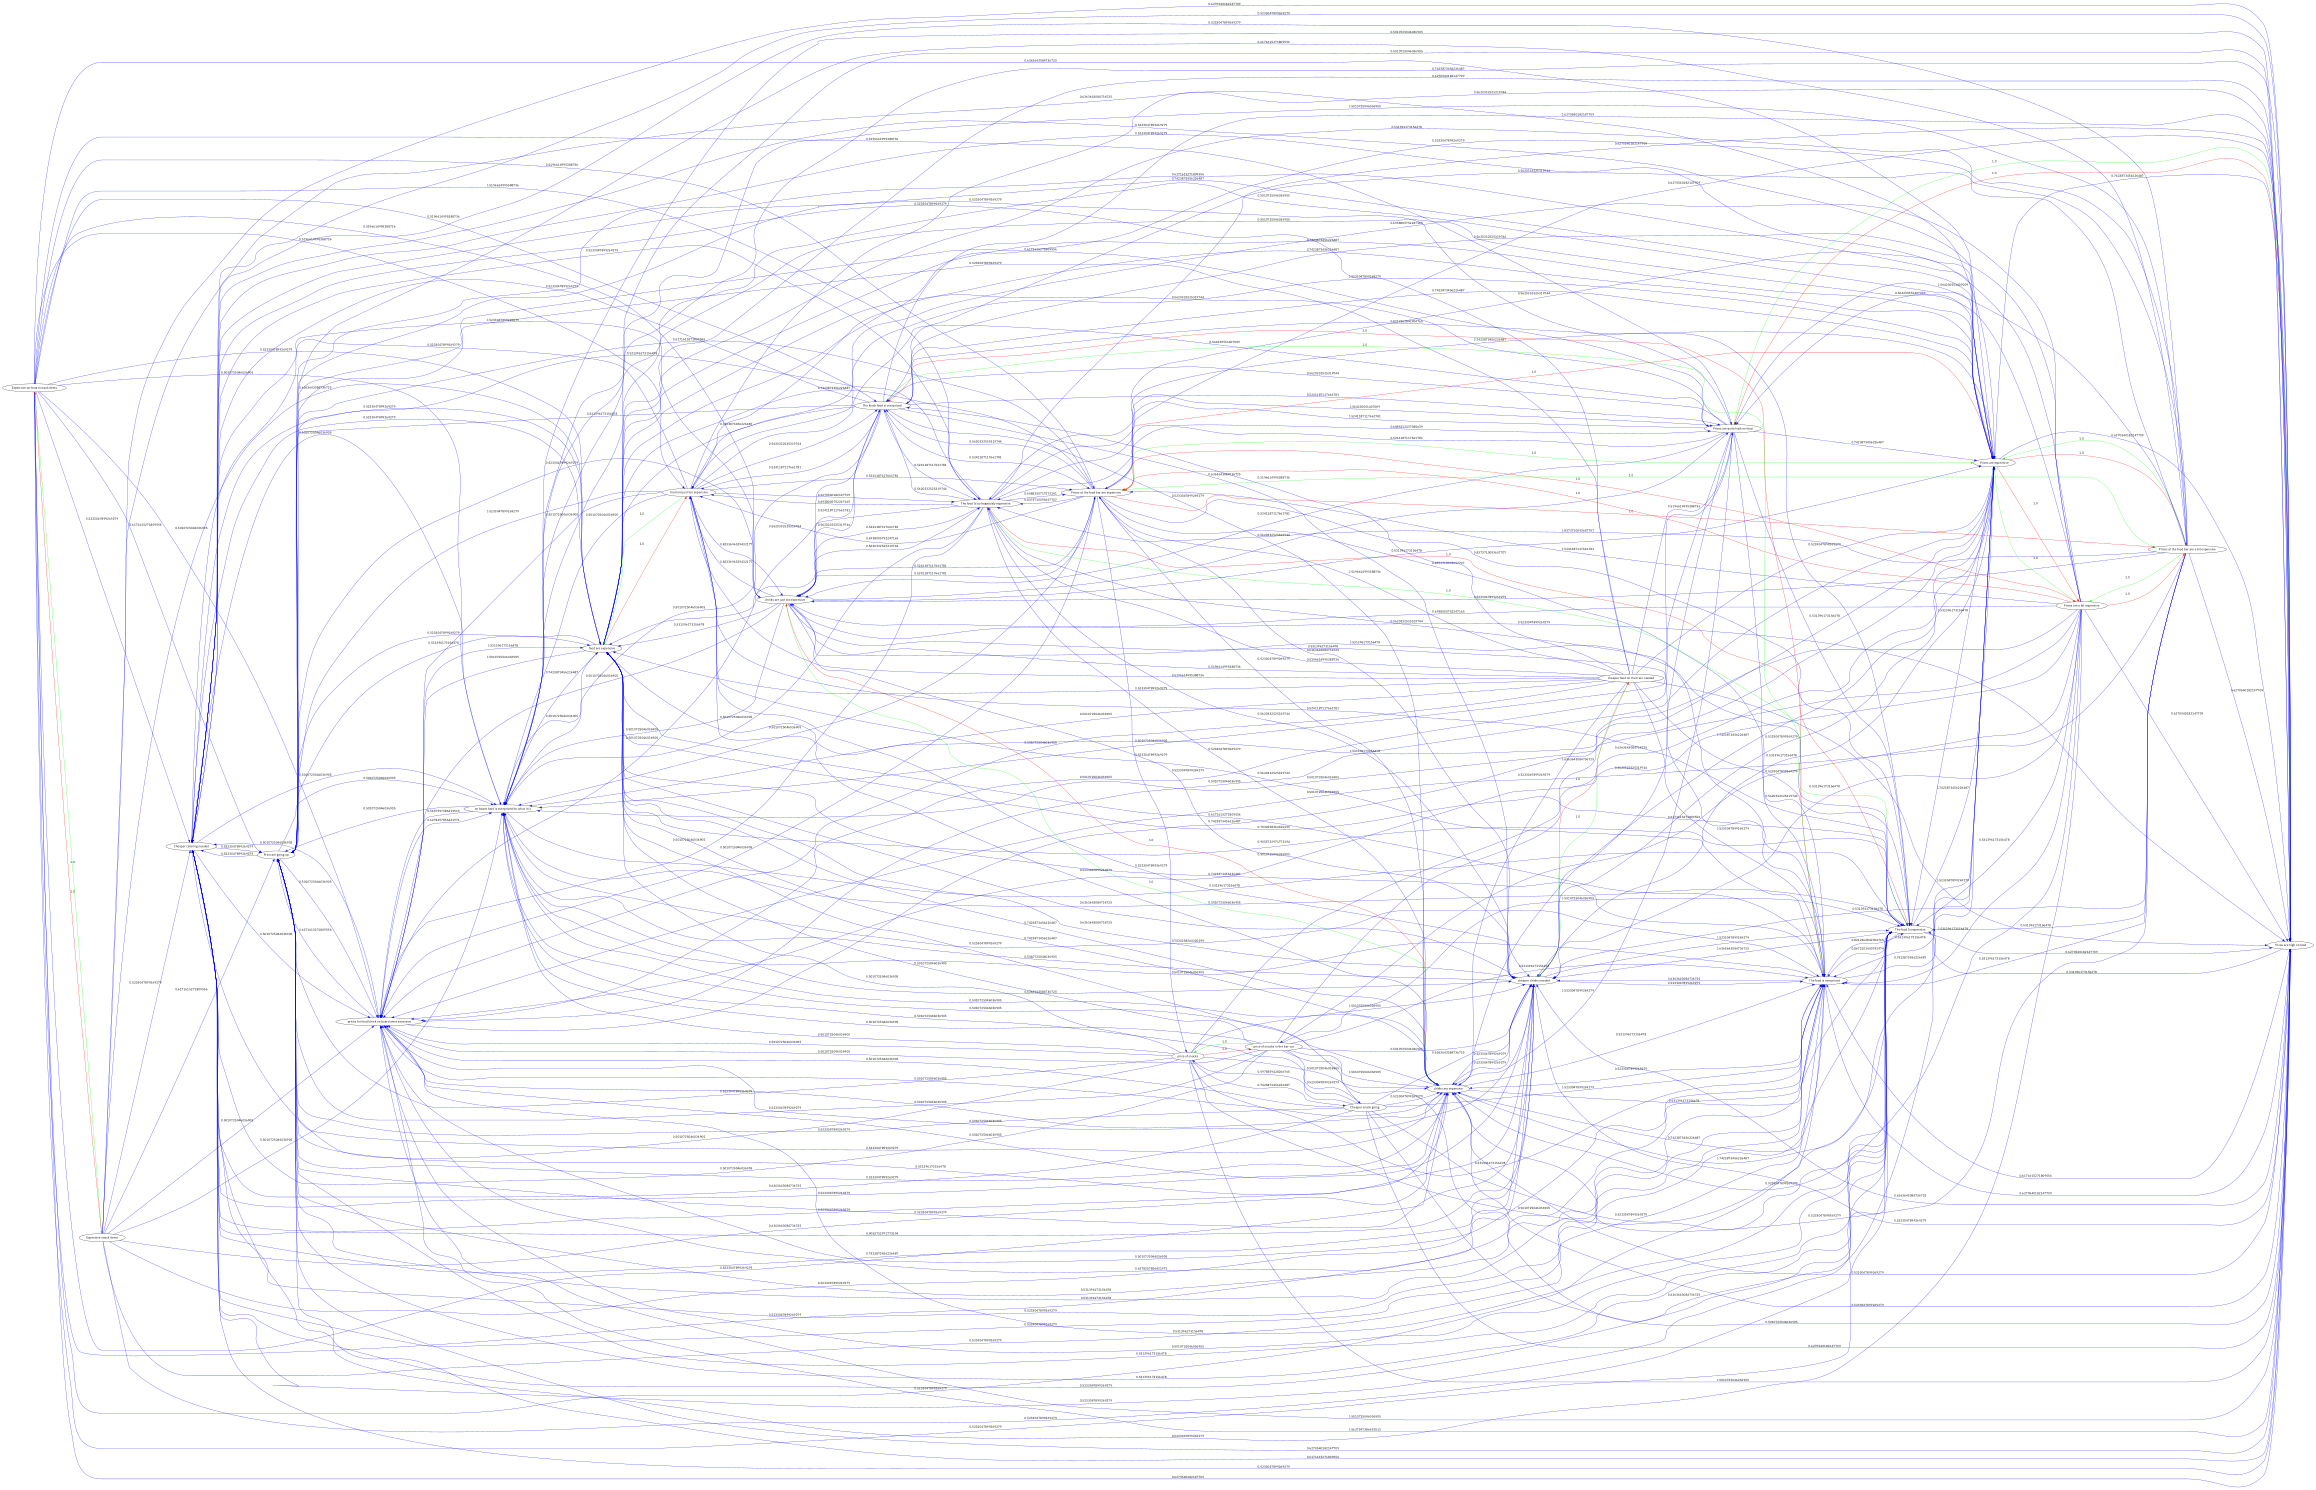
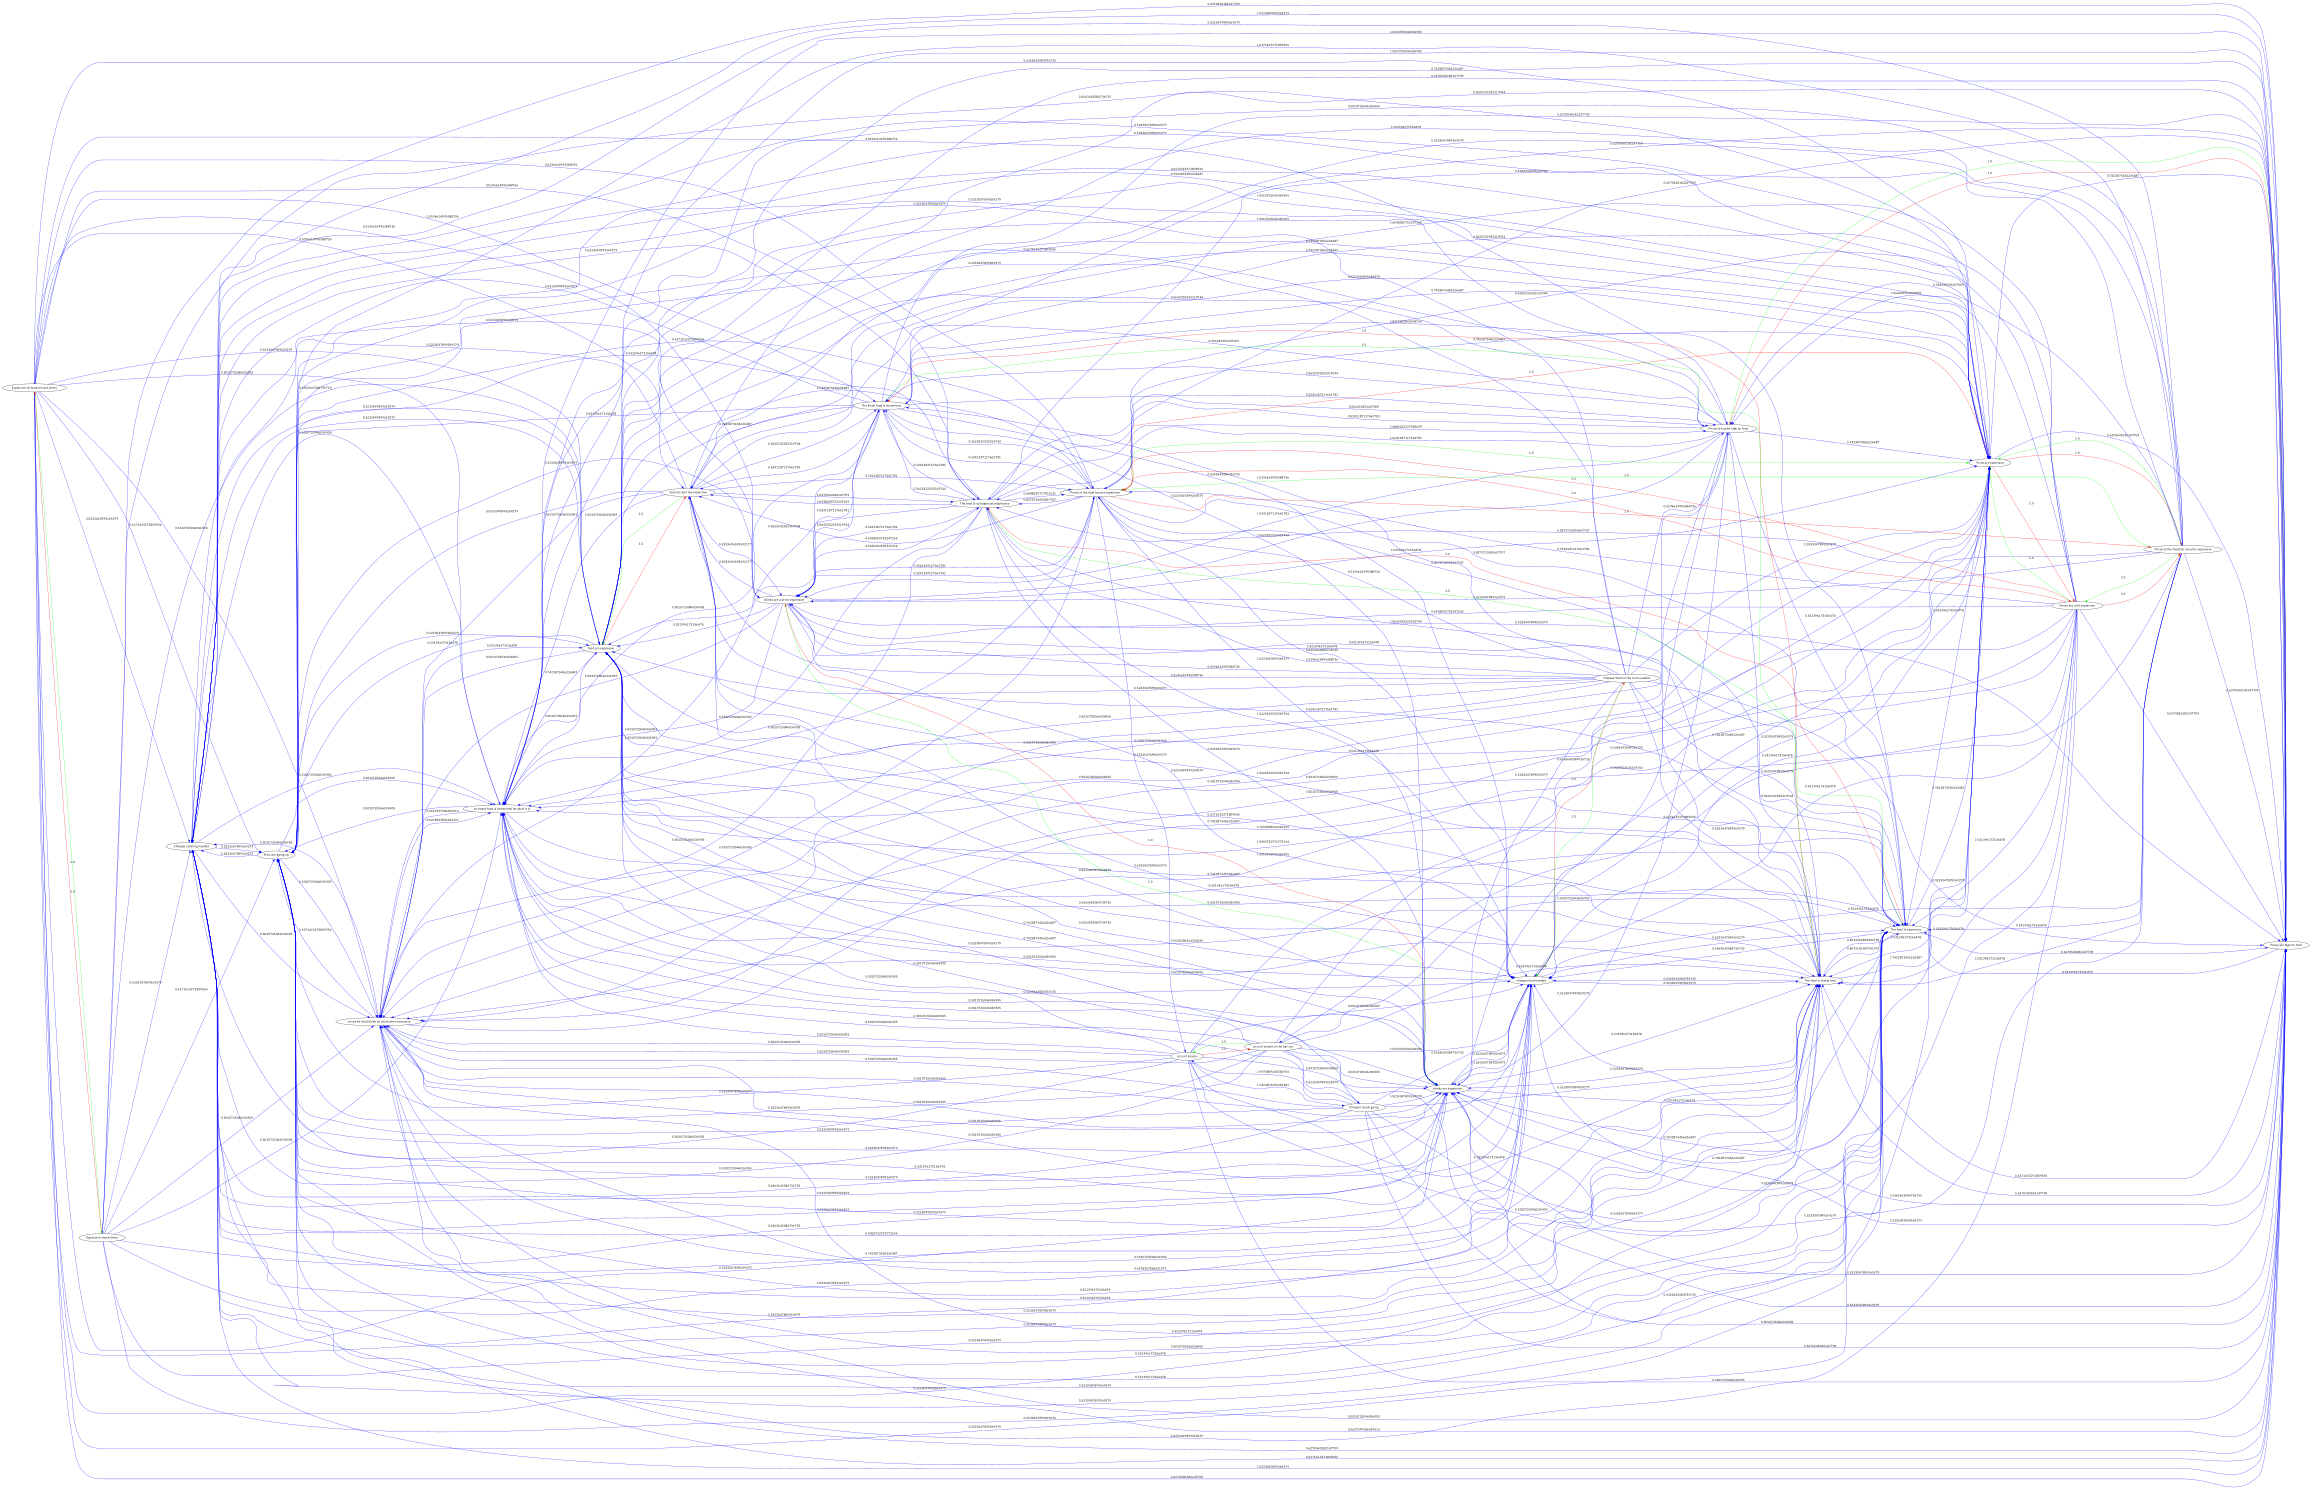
(1534, 981) -> (1531, 981)
(380, 1022) -> (379, 1022)
